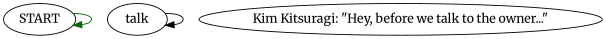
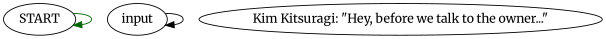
(137, 19) -> (137, 19)
